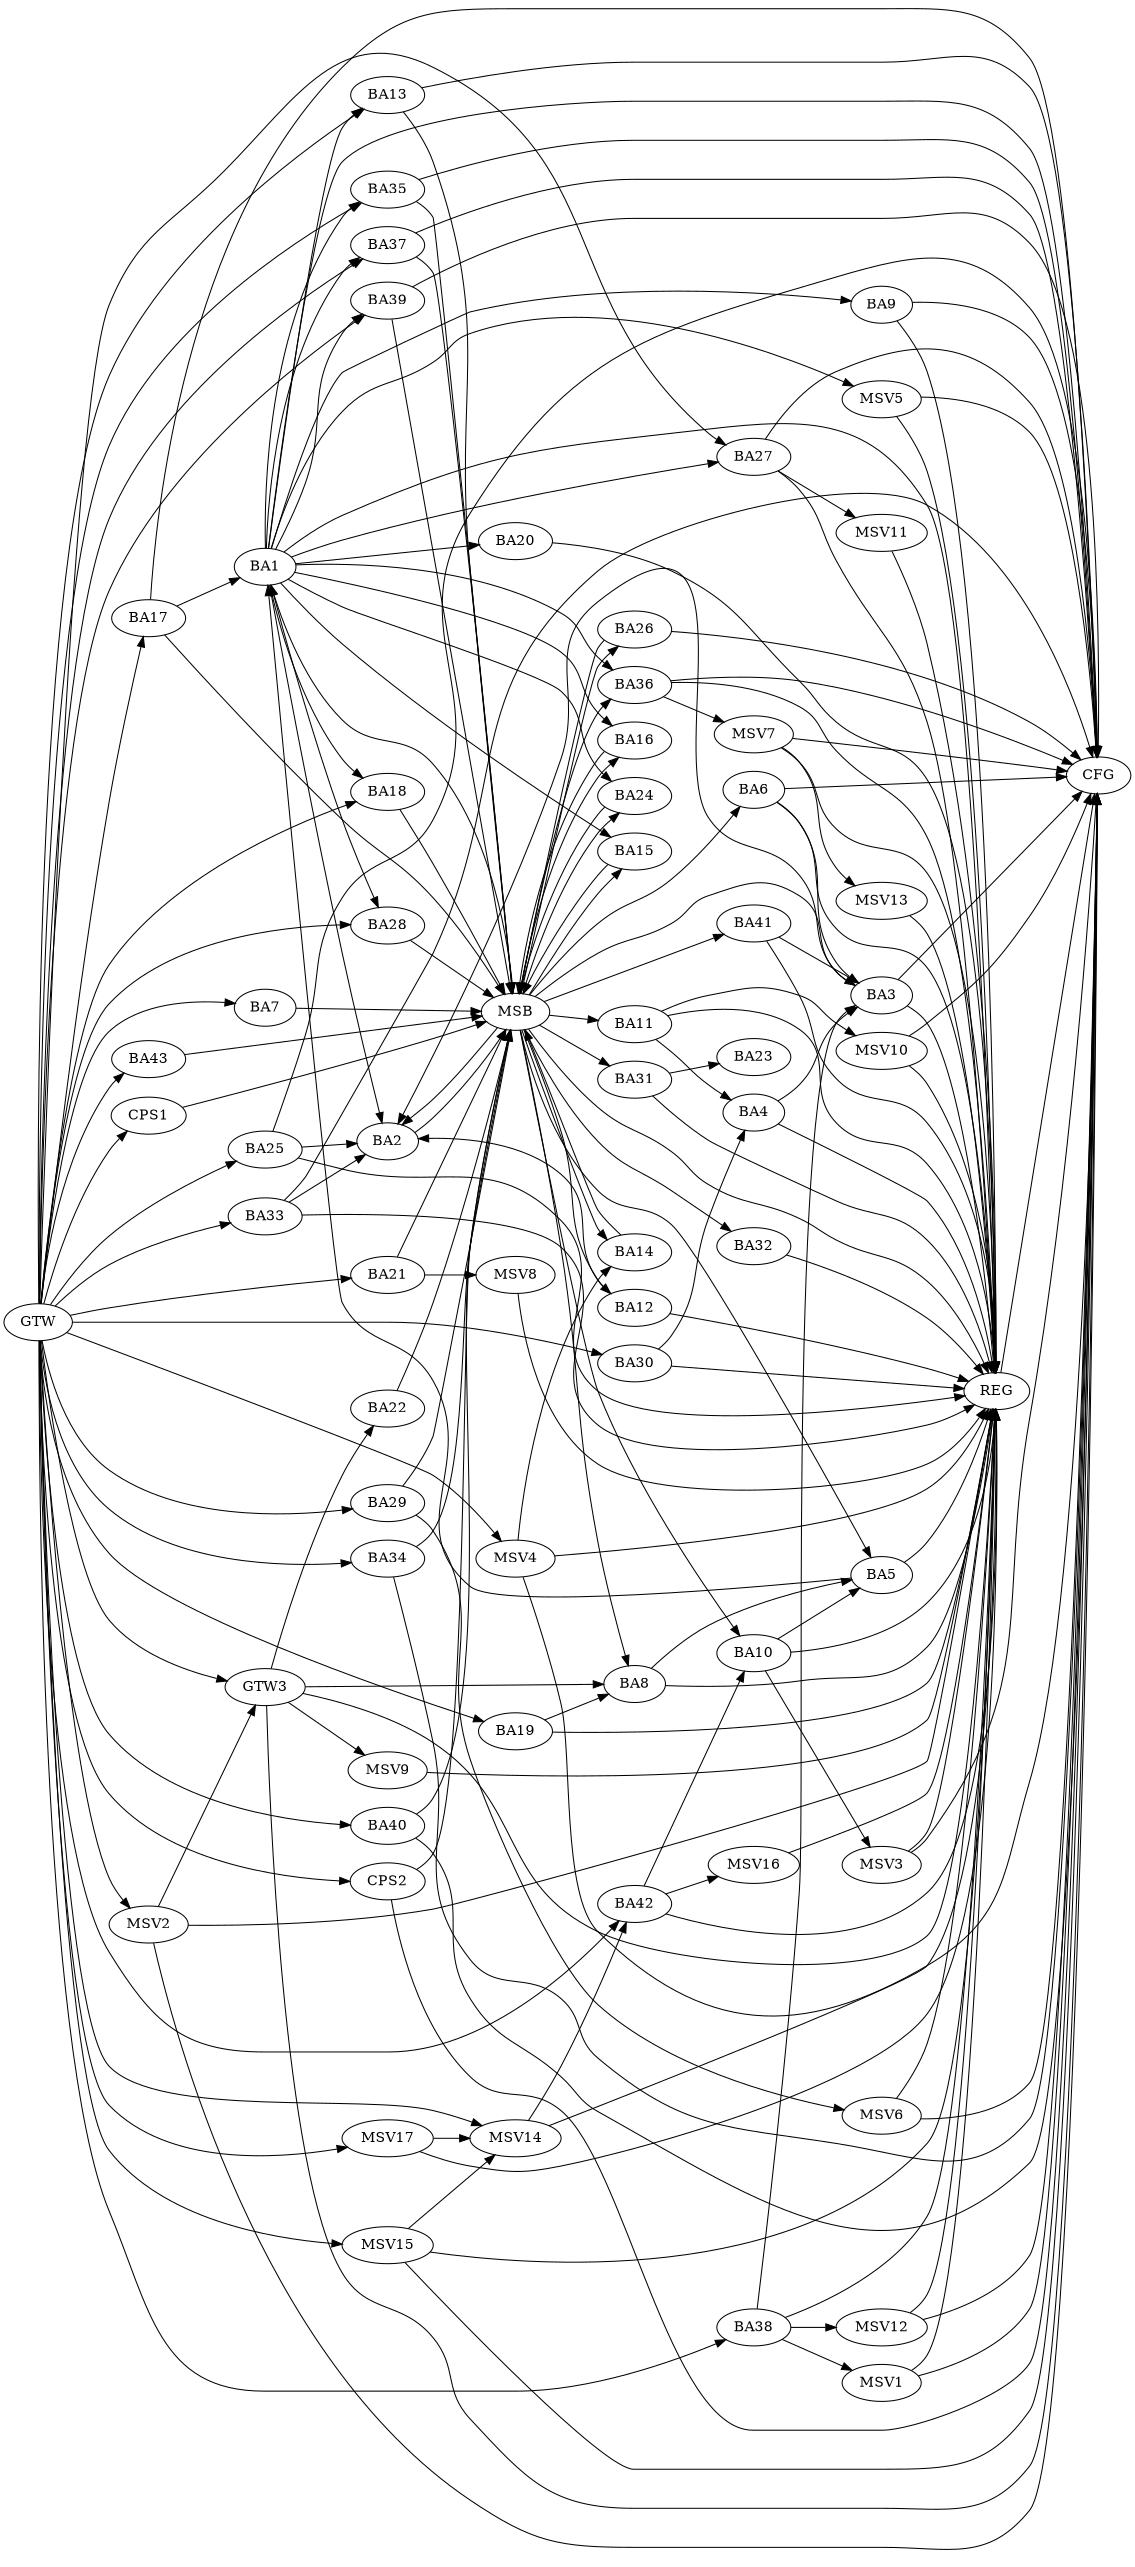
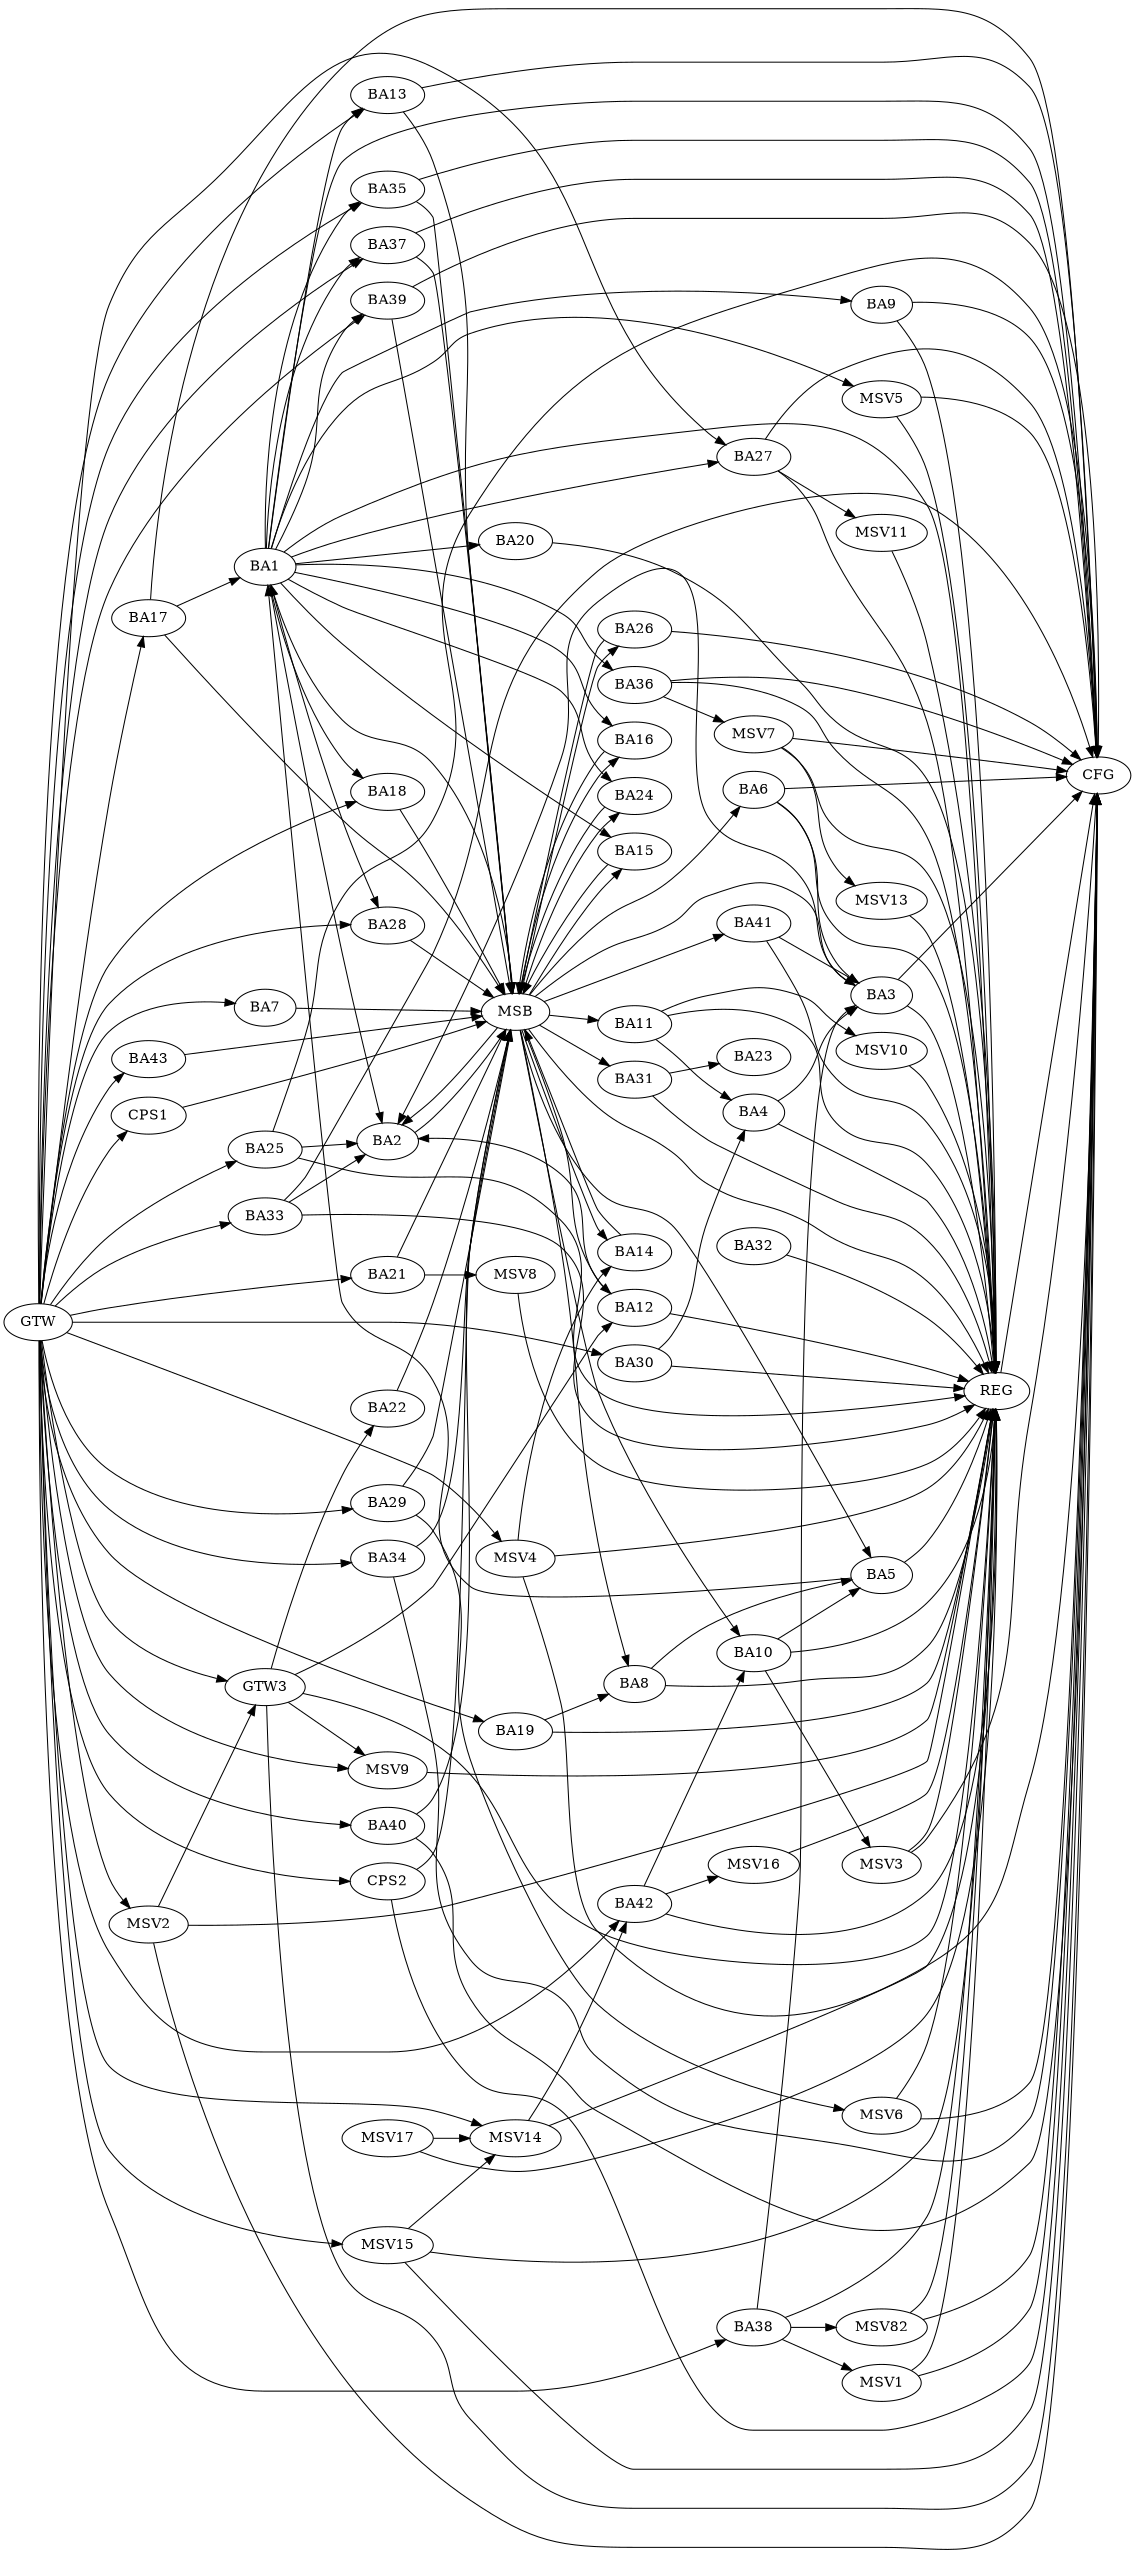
(552, 847) -> none
(1017, 934) -> none
(604, 1147) -> none
(449, 1686) -> (486, 1506)
(95, 2071) -> (89, 1634)
(882, 2327) -> (882, 2327)
